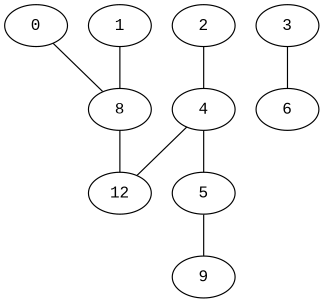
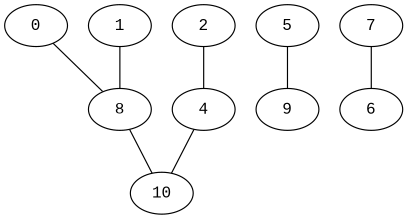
(287, 26) -> (371, 26)
(204, 151) -> none
(120, 193) -> (162, 193)
